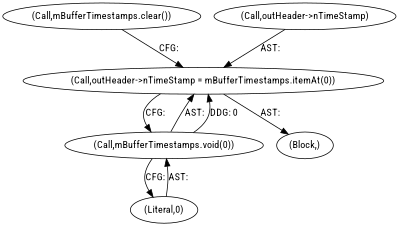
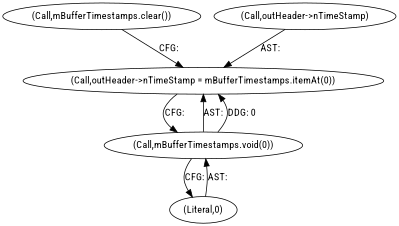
(305, 145) -> none
